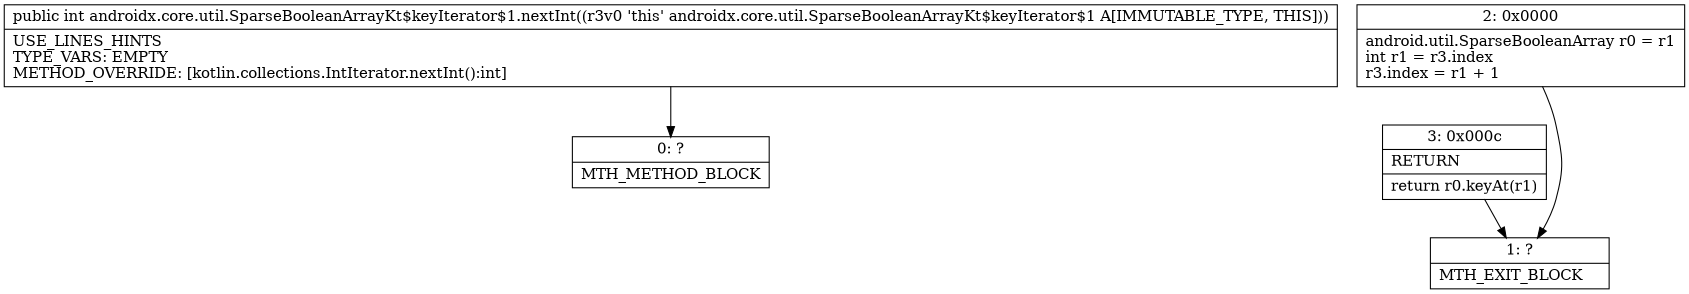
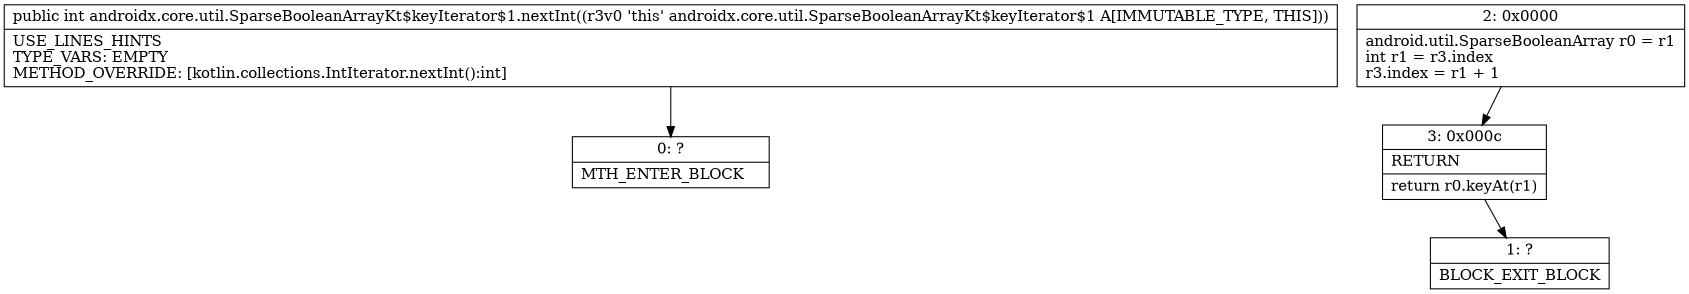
(1561, 158) -> (1494, 101)
(671, 174) -> (663, 174)
(1511, 276) -> (1520, 276)
